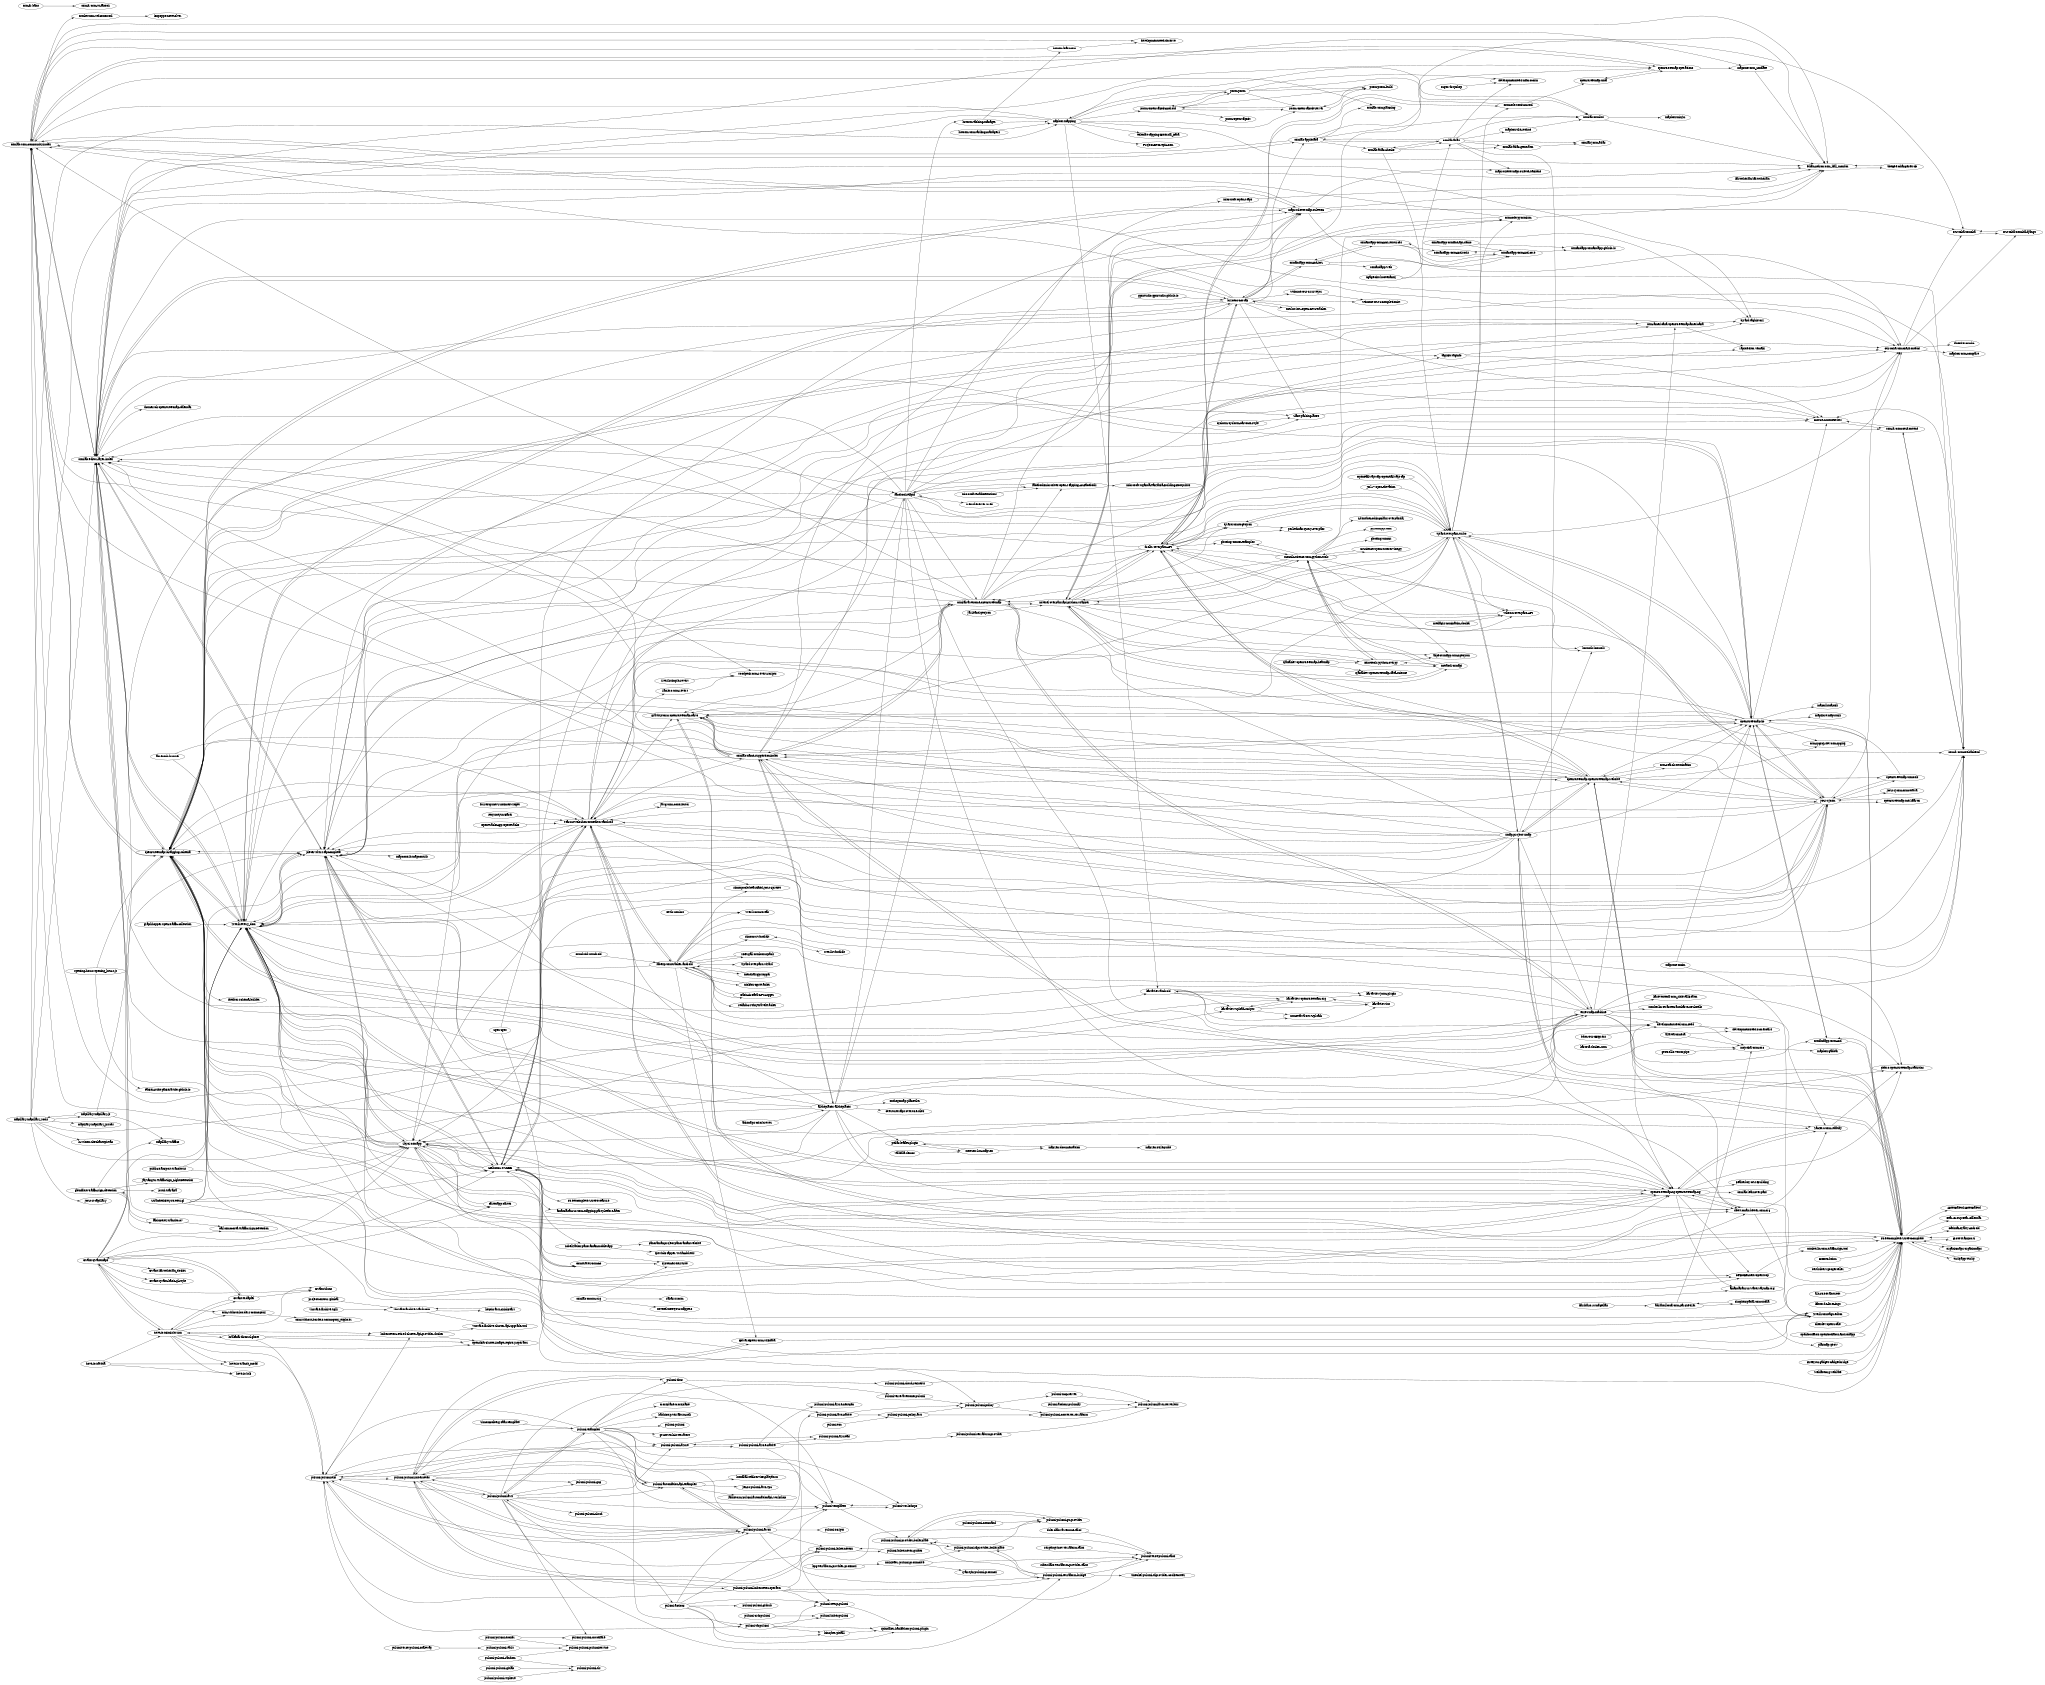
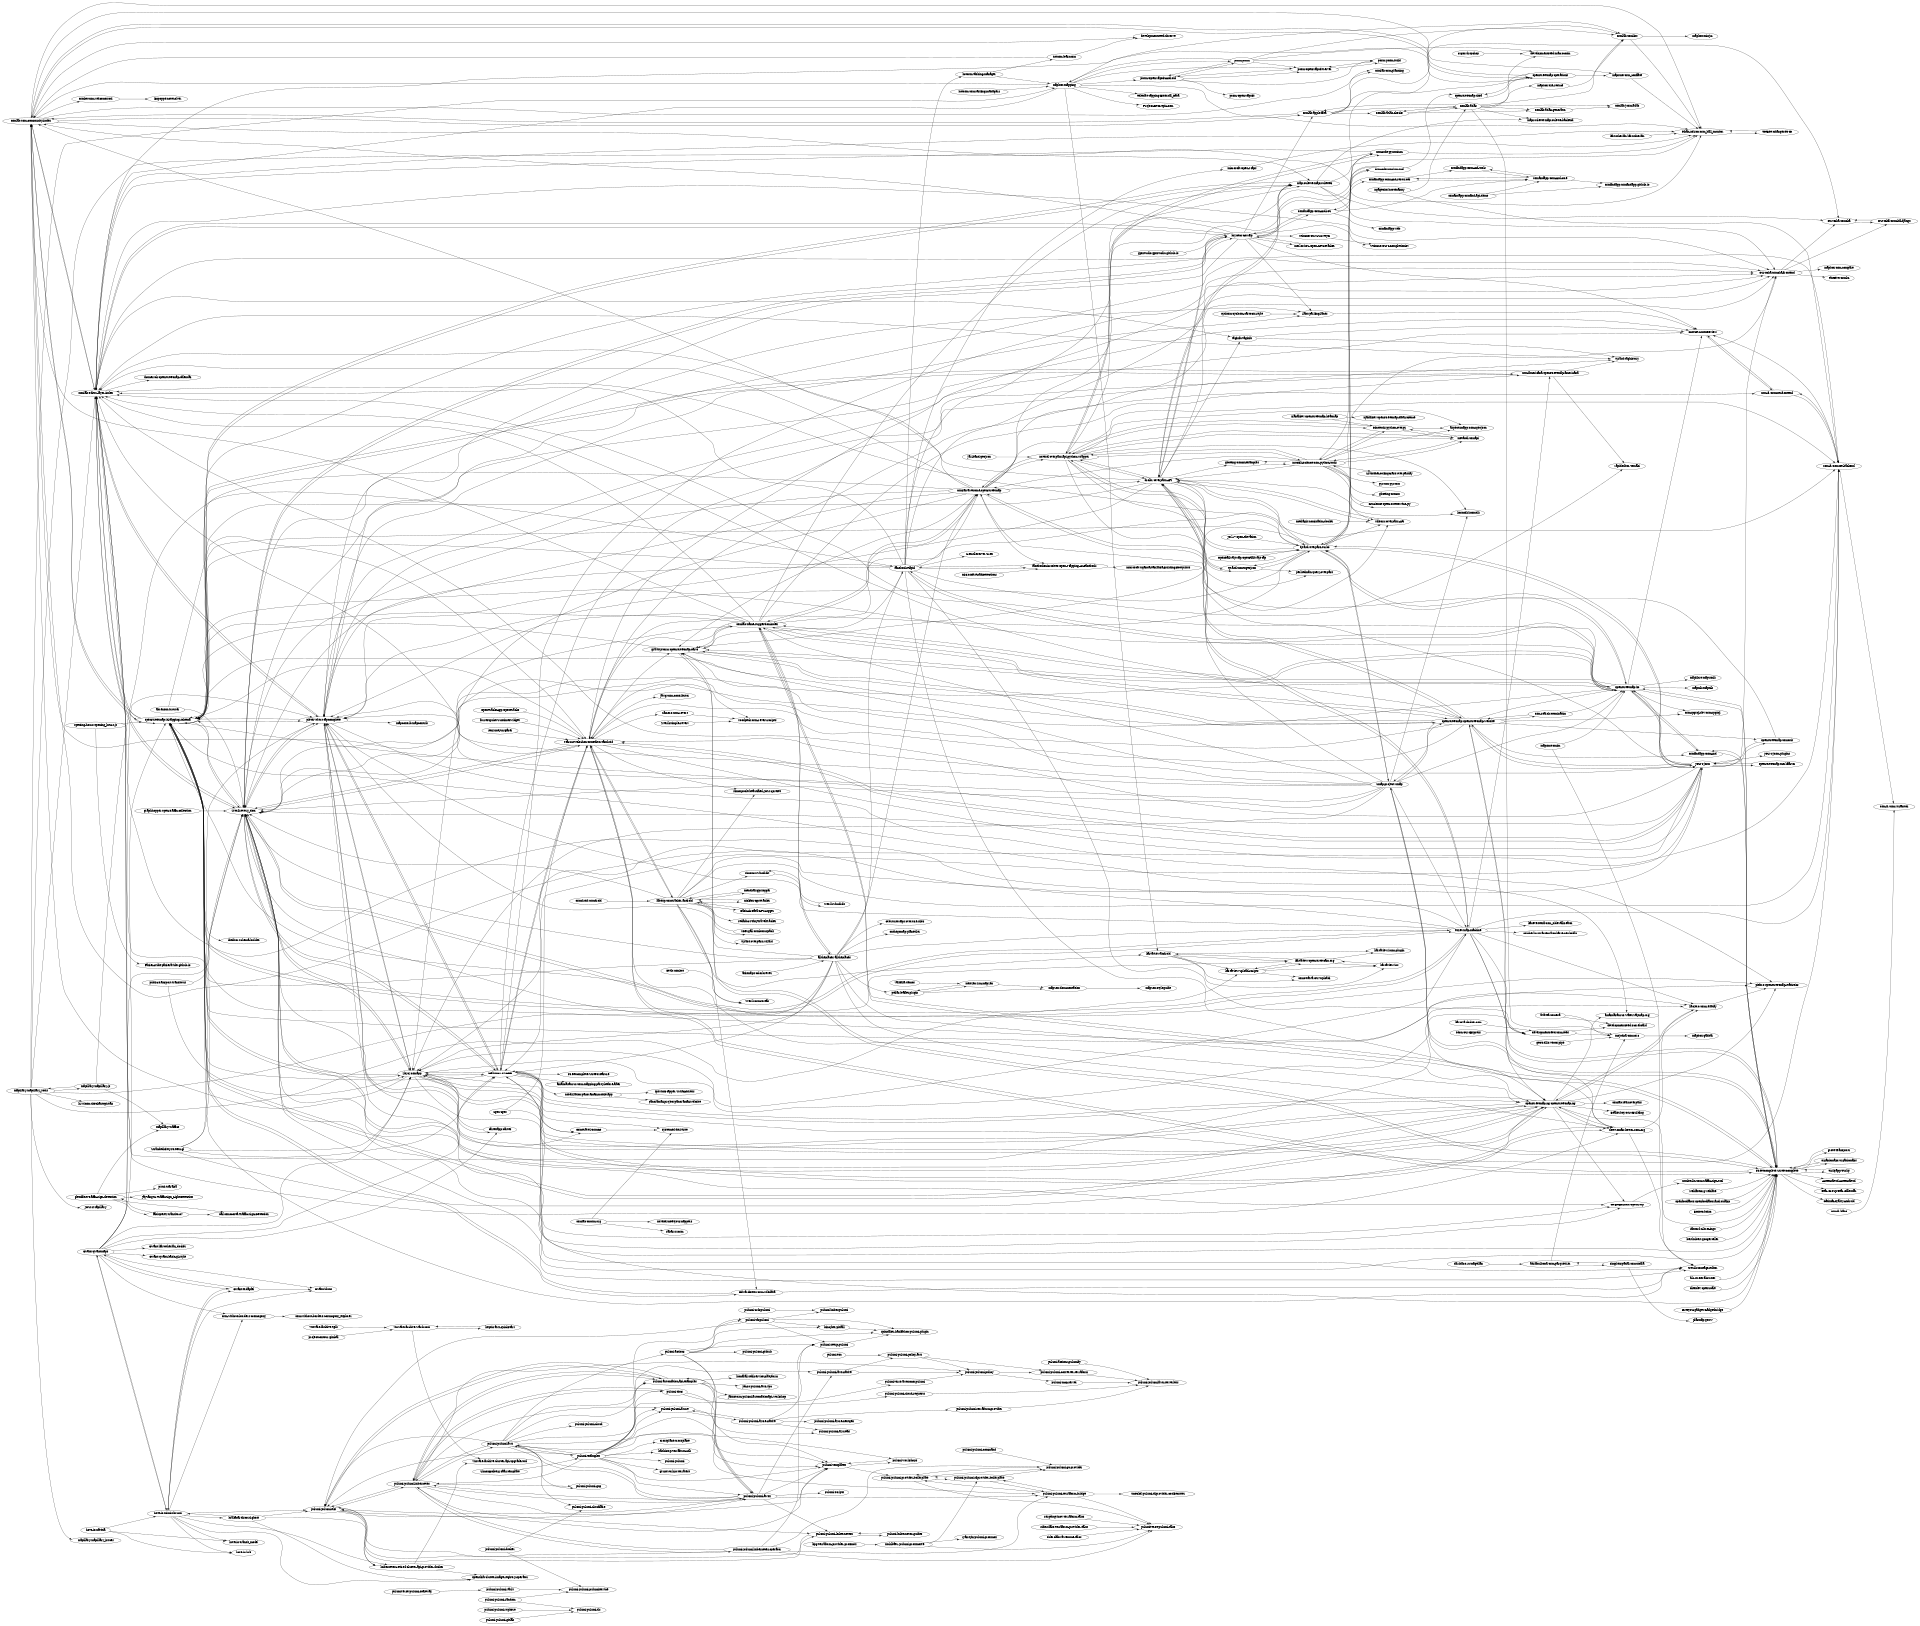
(681, 178) -> none
(1422, 339) -> (1349, 351)
none -> (1866, 636)
(1902, 791) -> (1777, 754)
